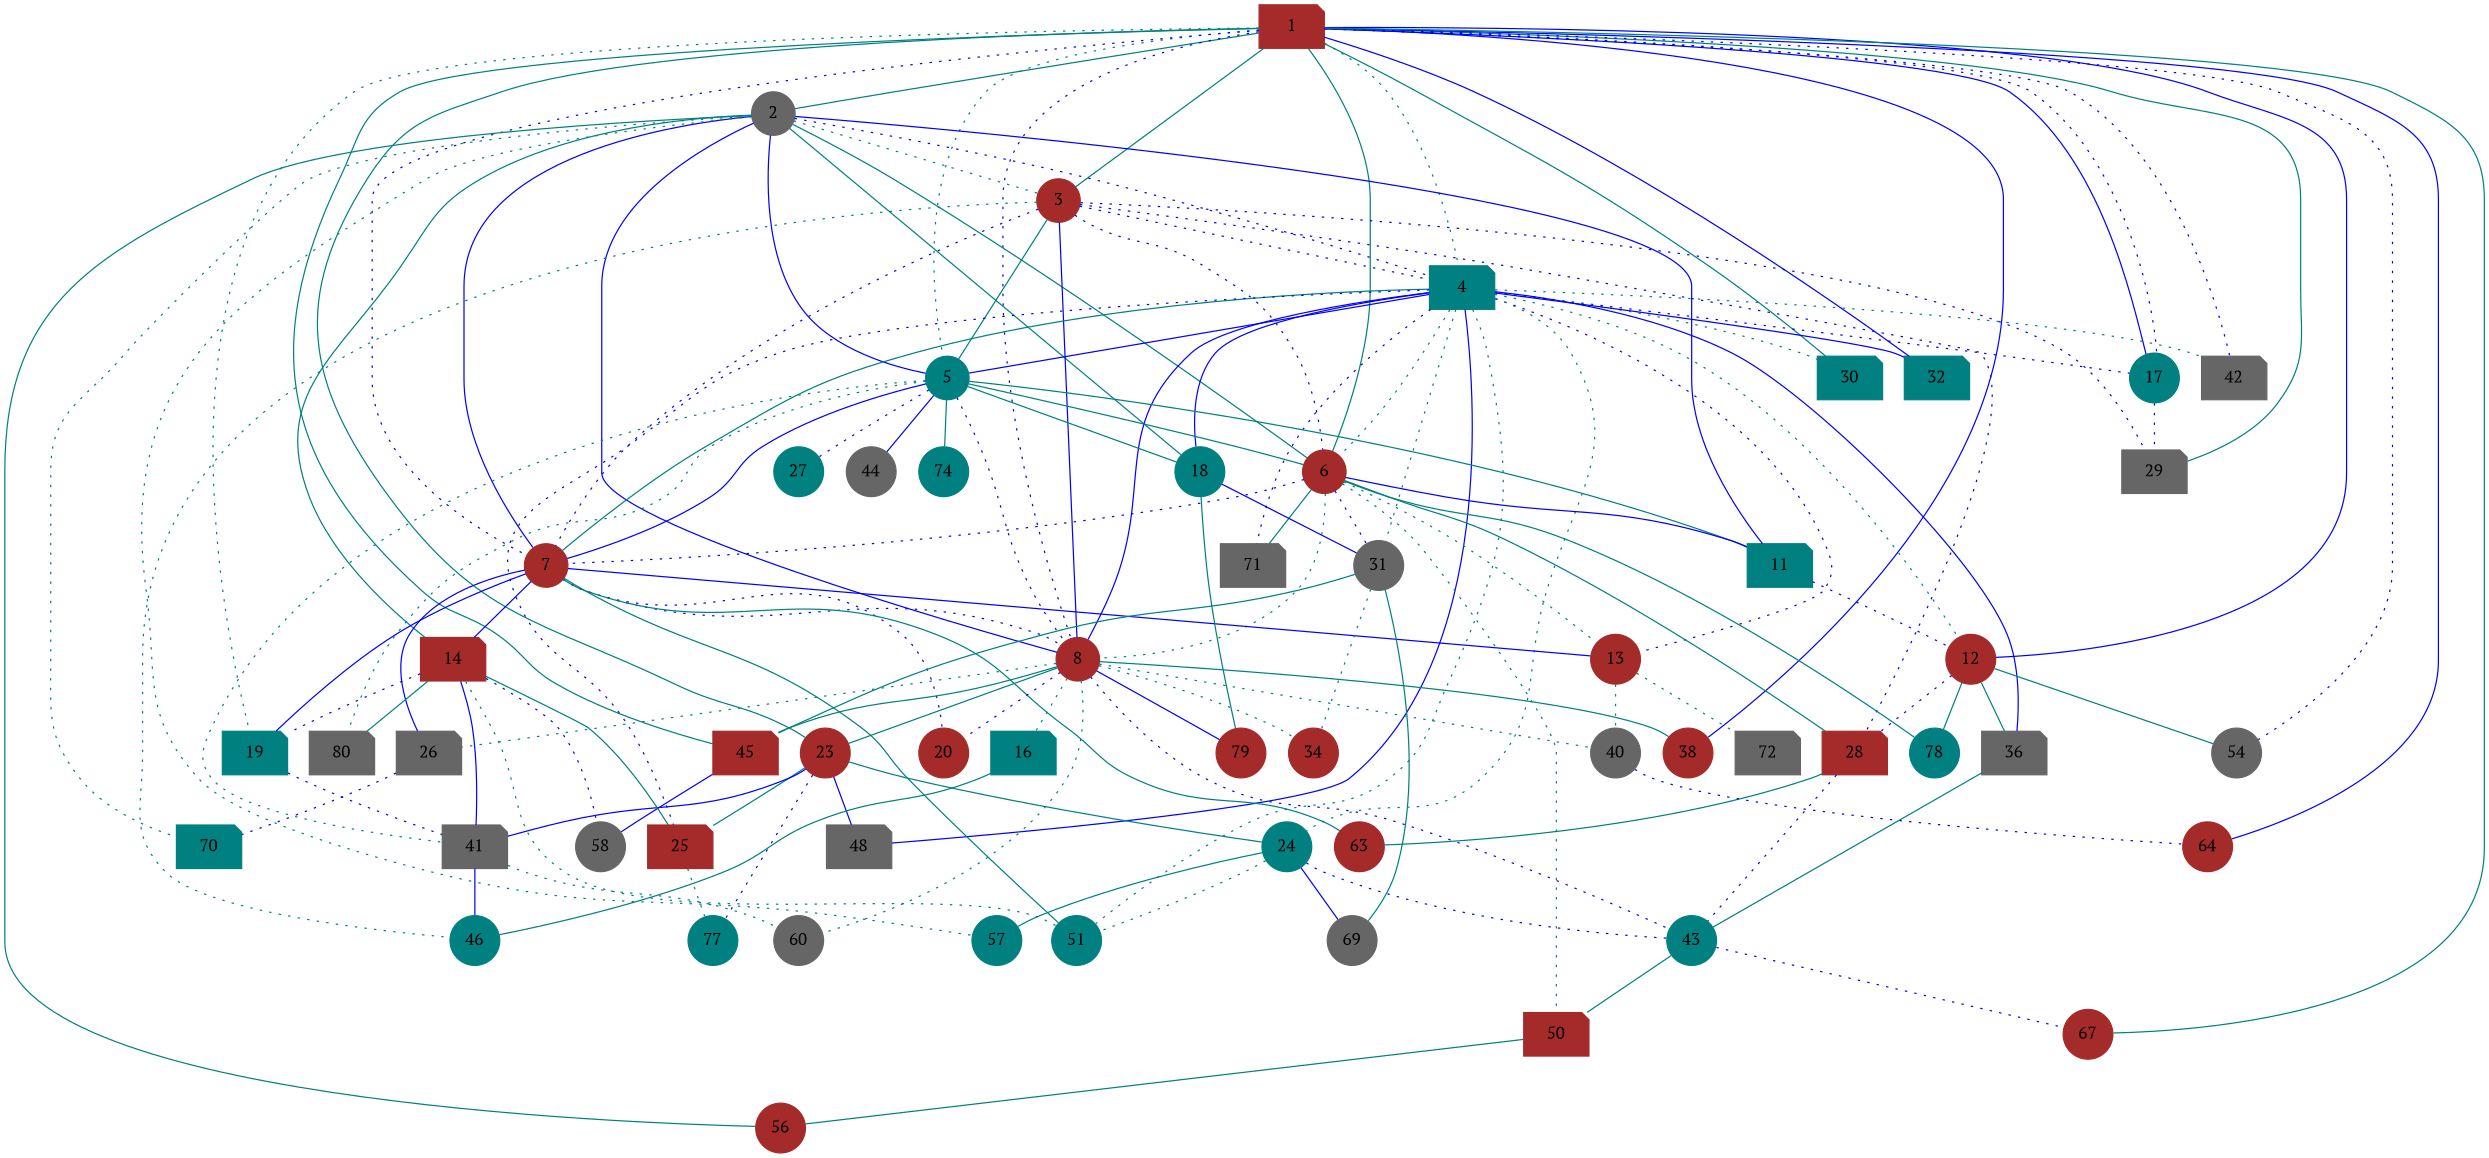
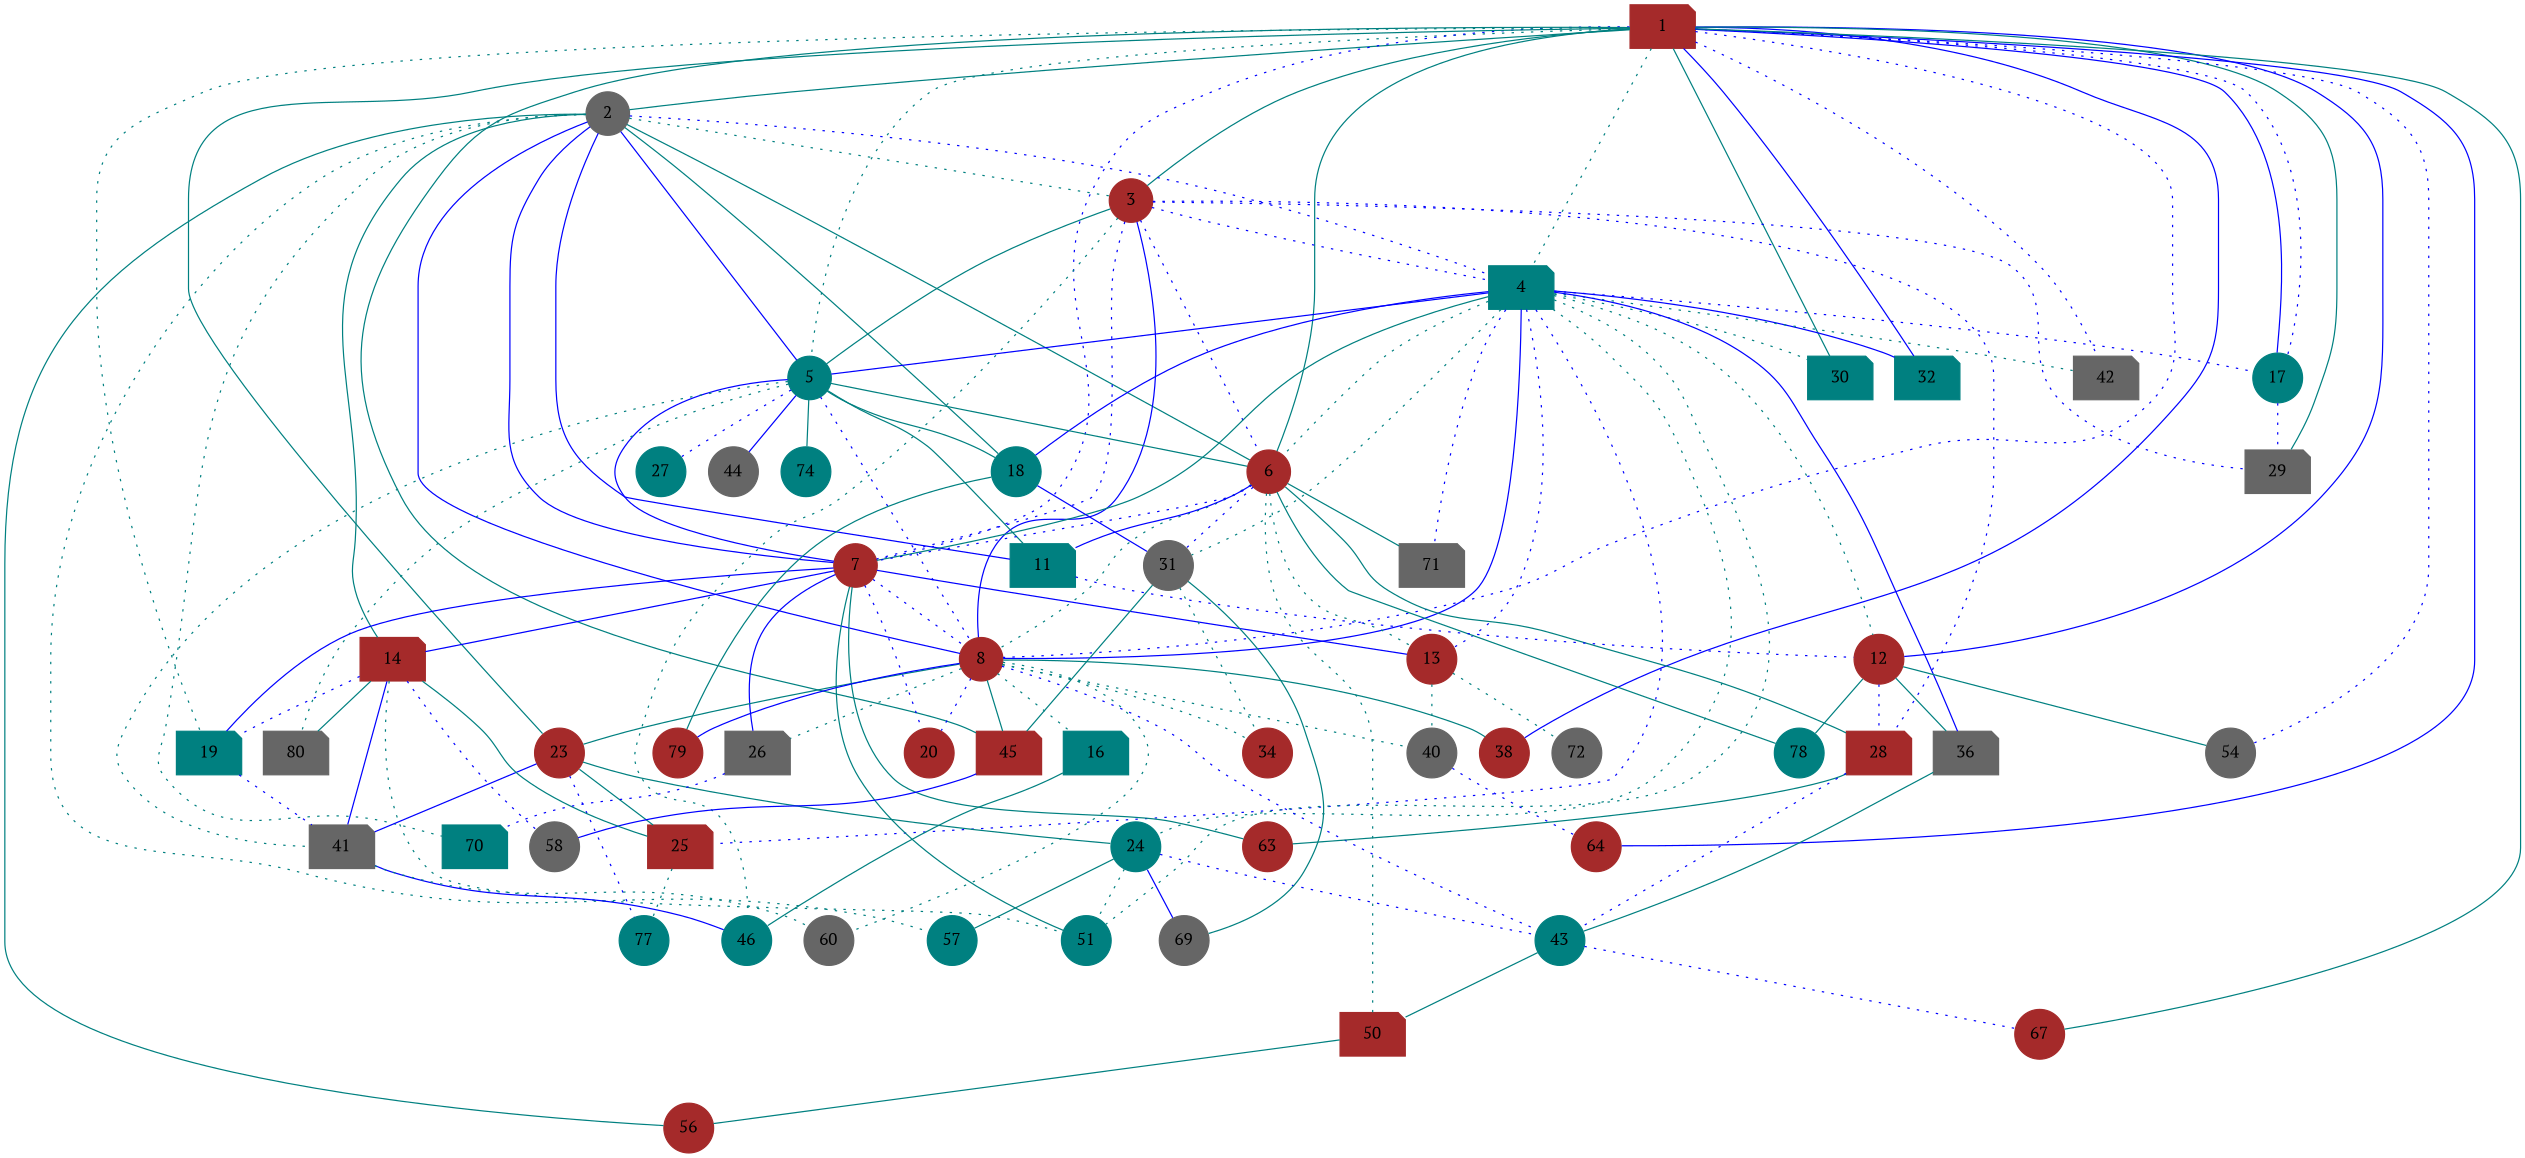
(1768, 753) -> (1577, 753)
(859, 847) -> none
